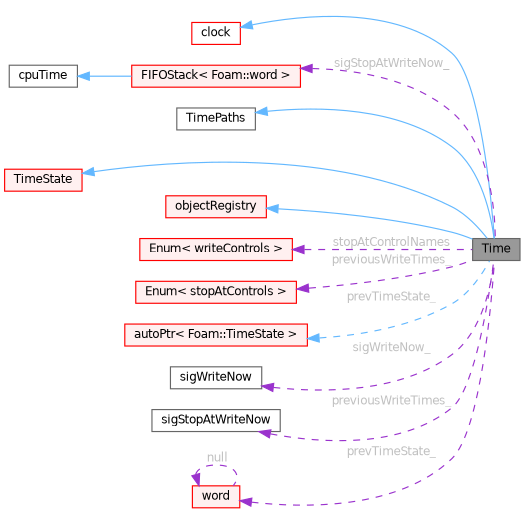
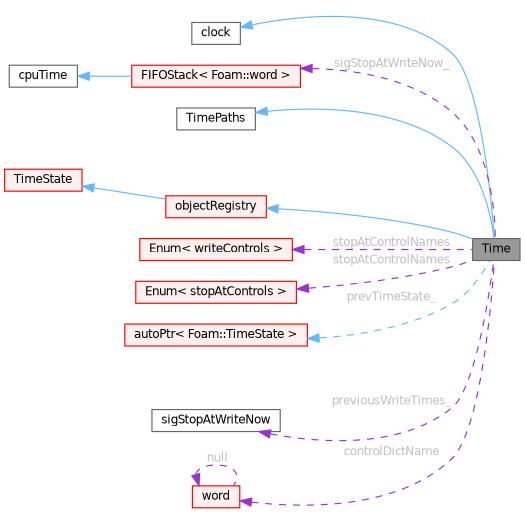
(216, 33) -> (216, 33)
(300, 166) -> (130, 193)
(390, 261) -> (390, 261)
(216, 378) -> none
(390, 452) -> (390, 452)
